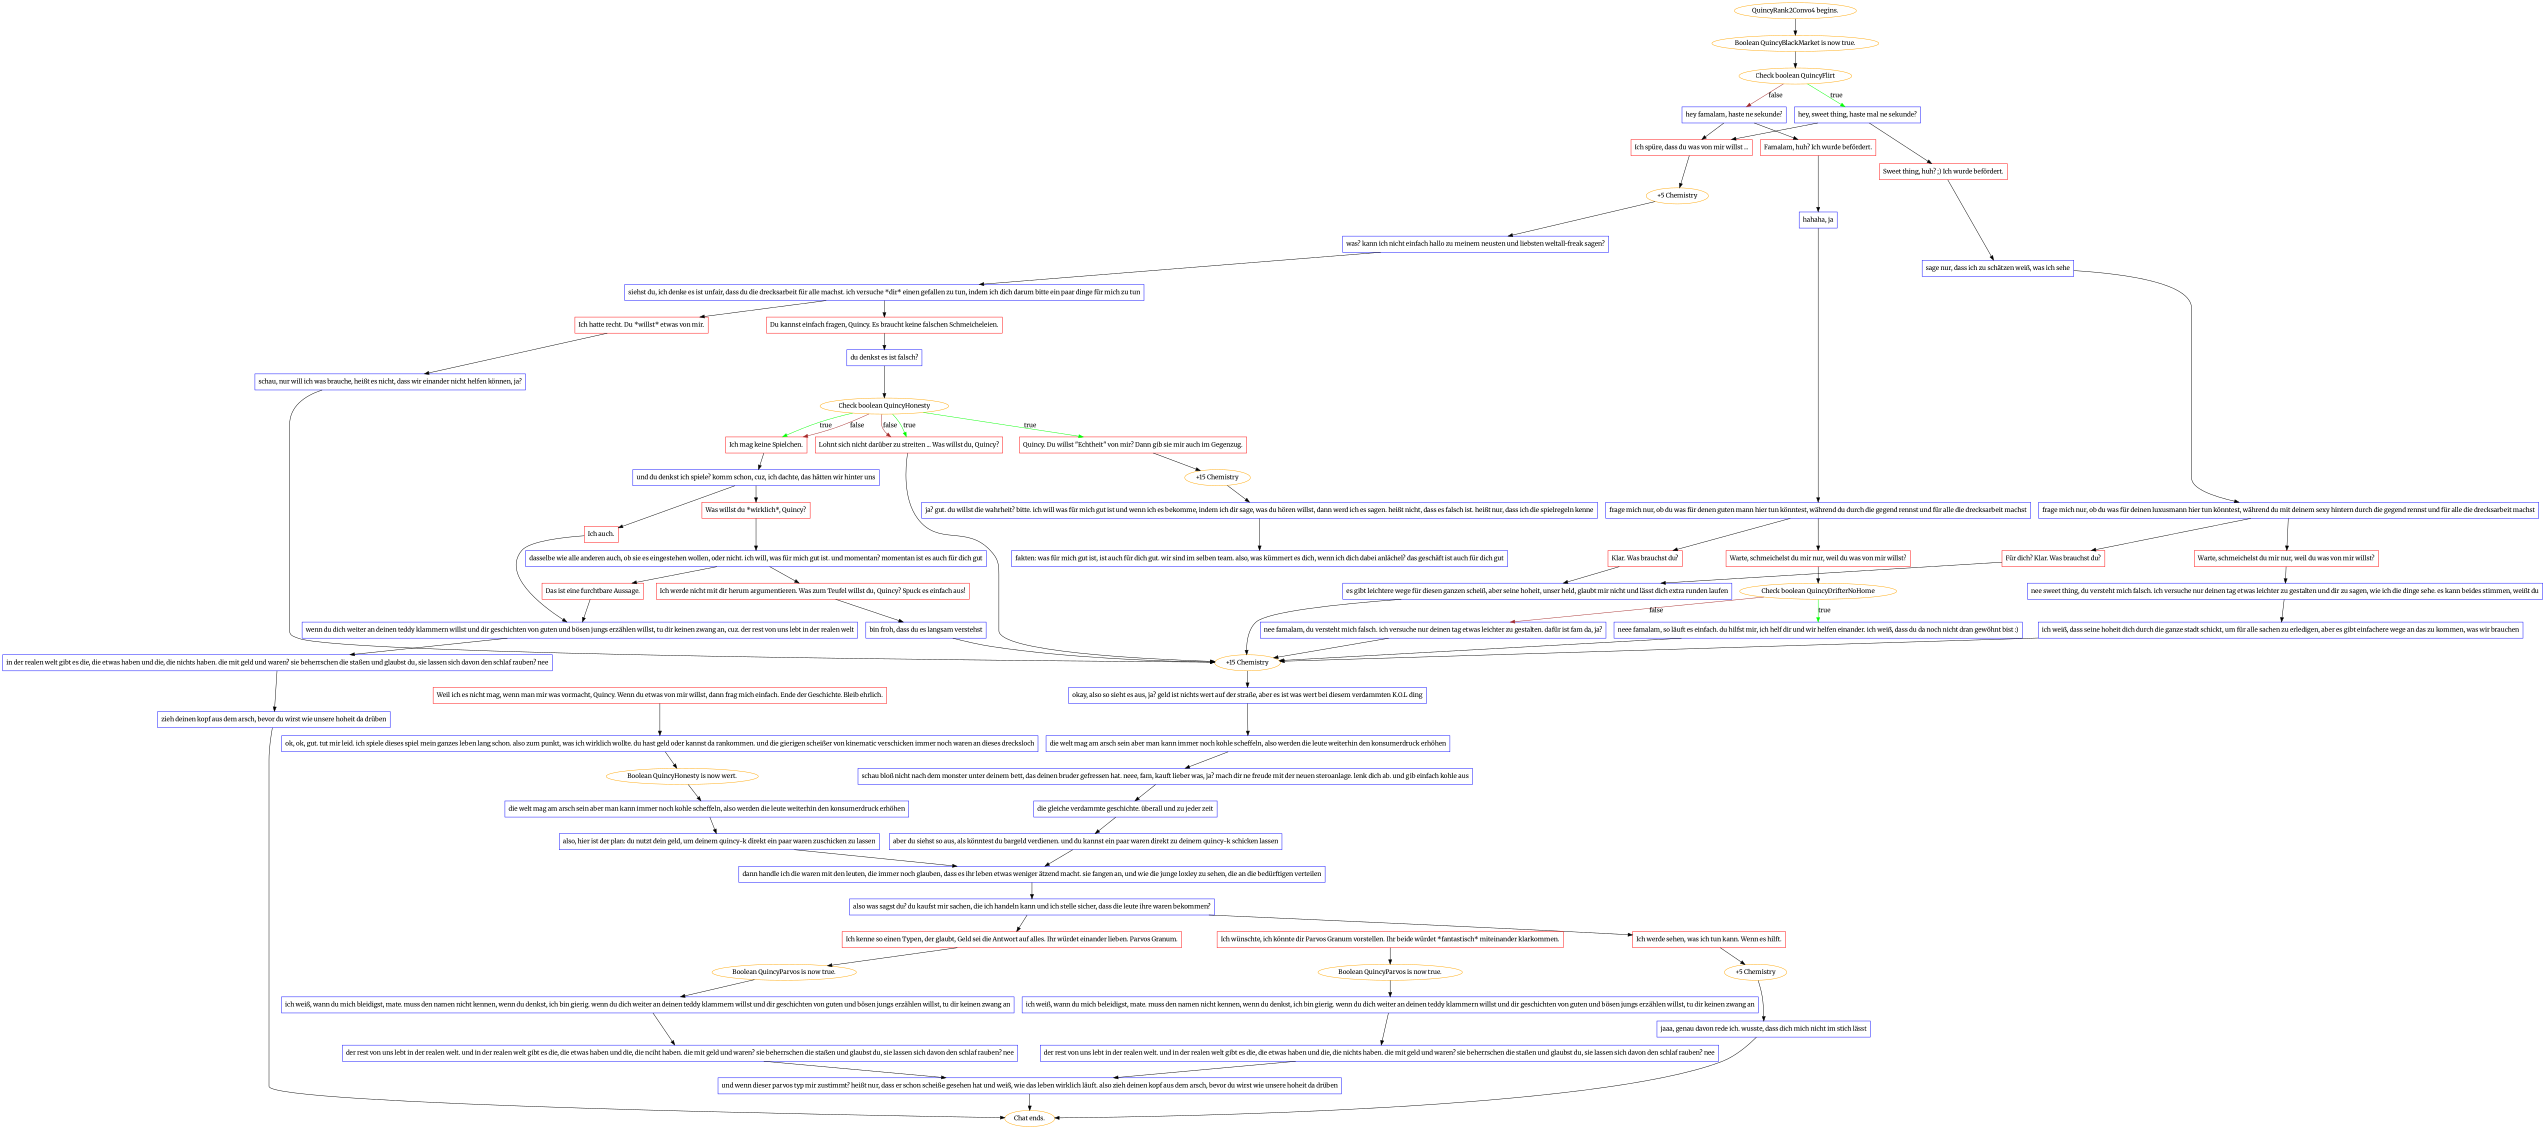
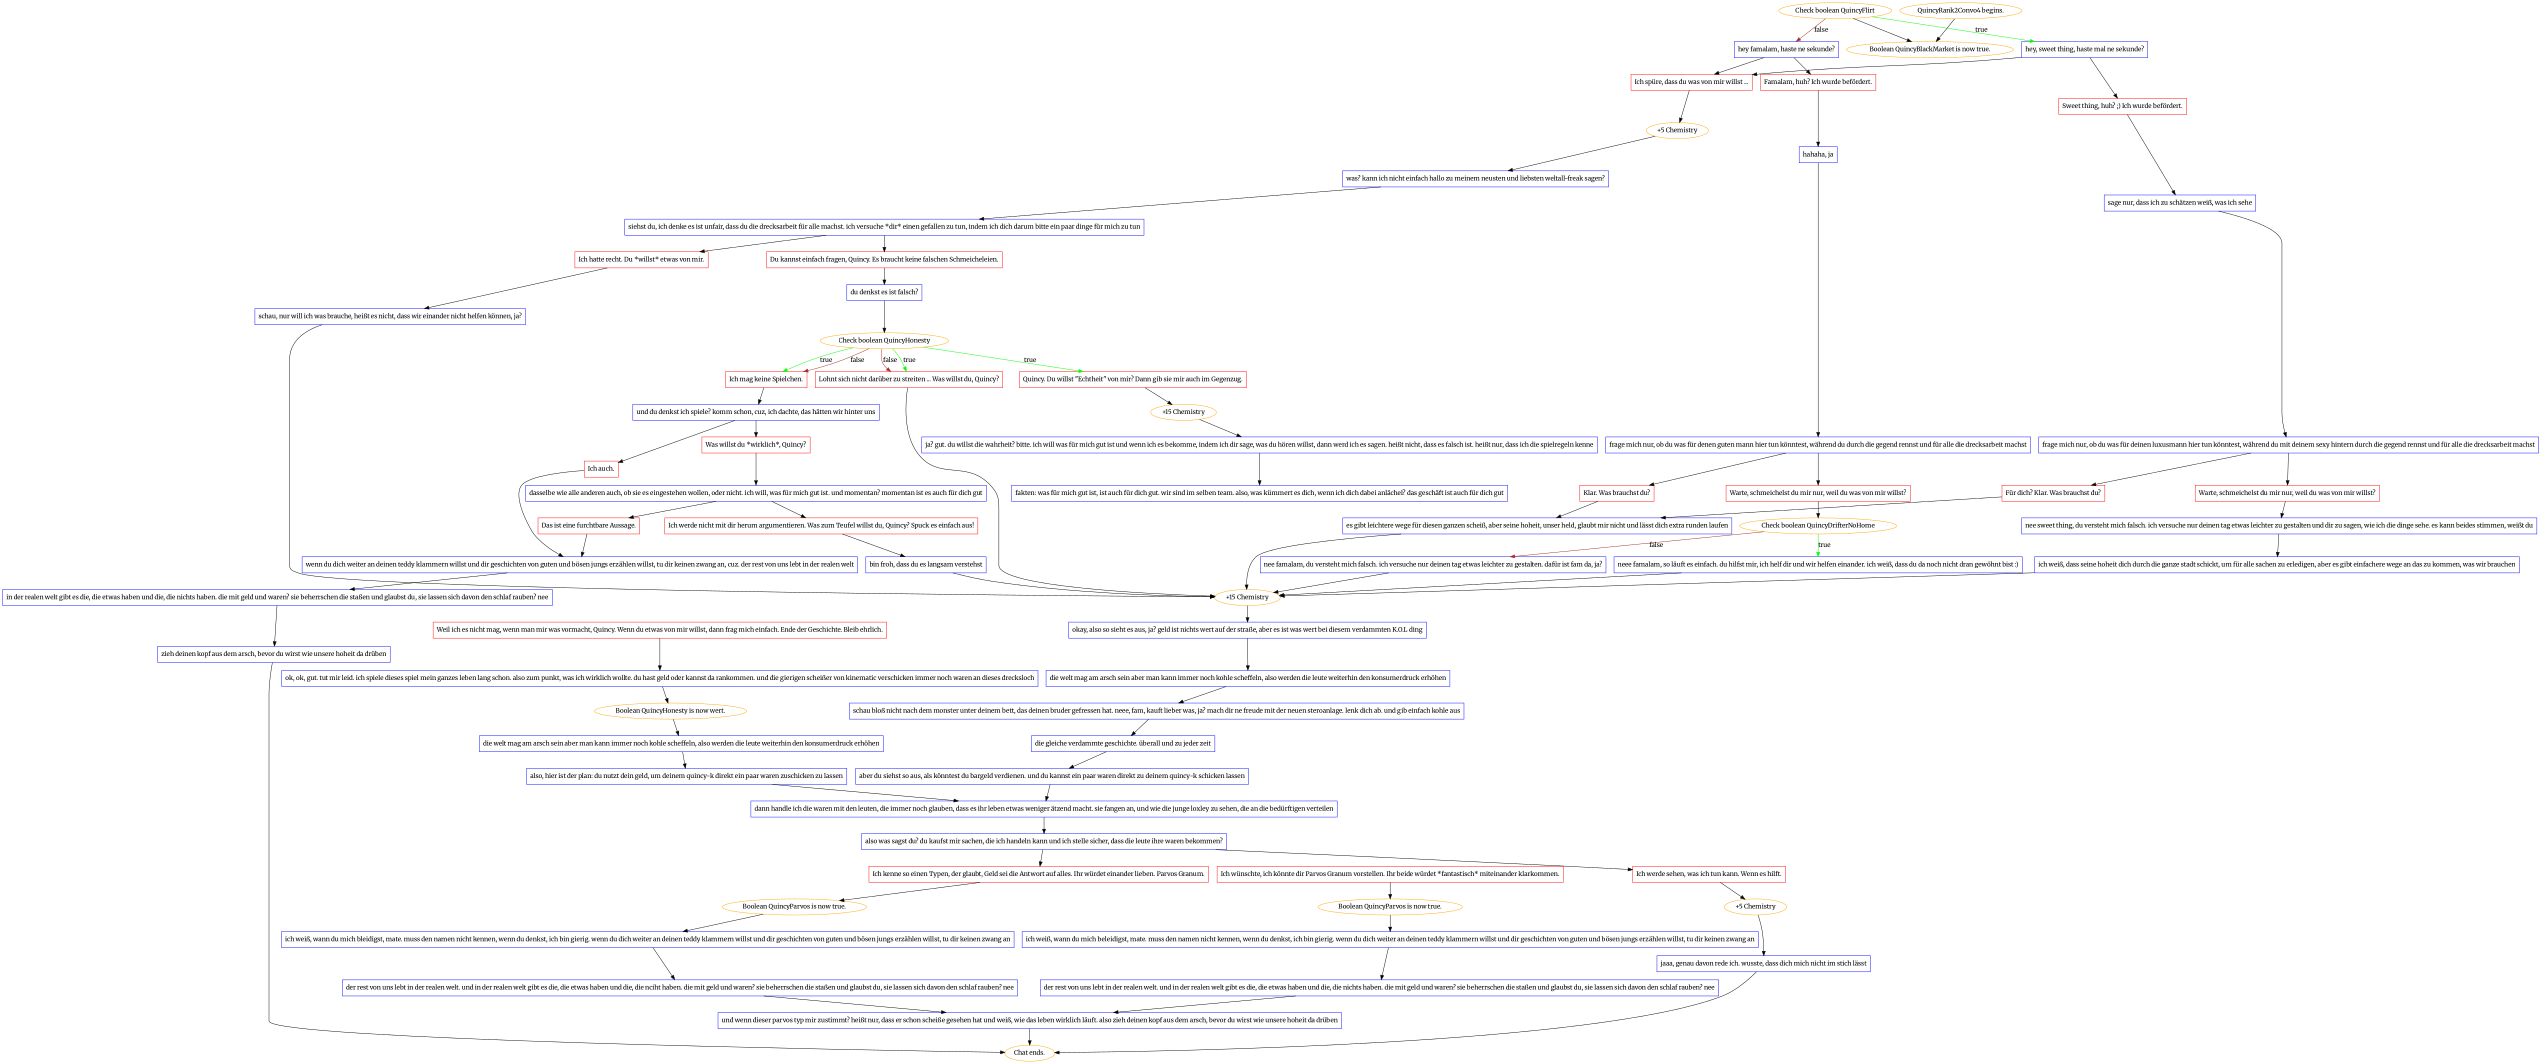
(1795, 57) -> (1880, 29)
